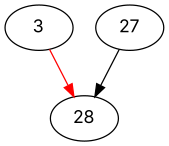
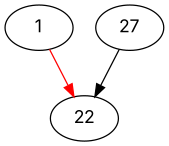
(39, 28) -> (39, 28)
(84, 118) -> (84, 118)
